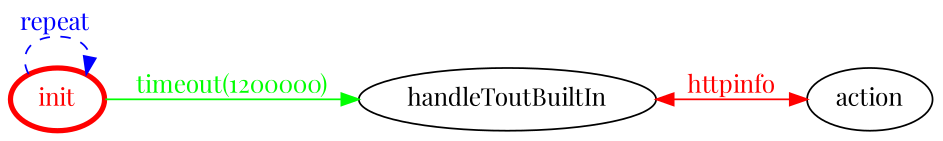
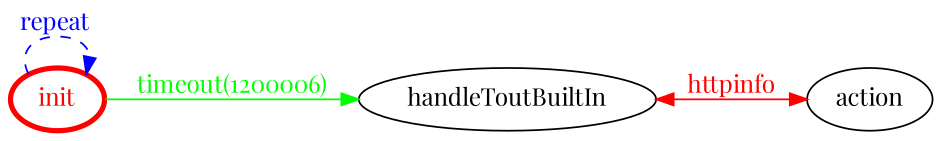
(232, 86) -> (232, 86)
